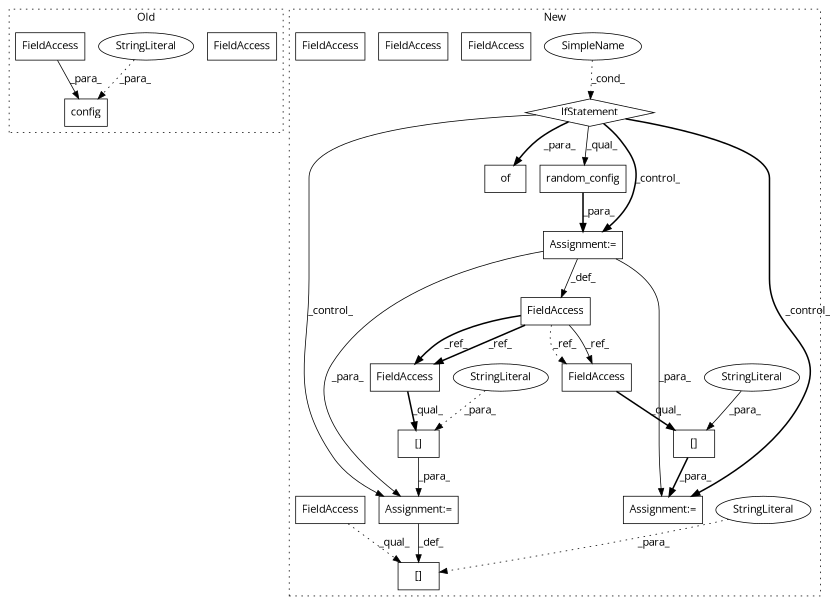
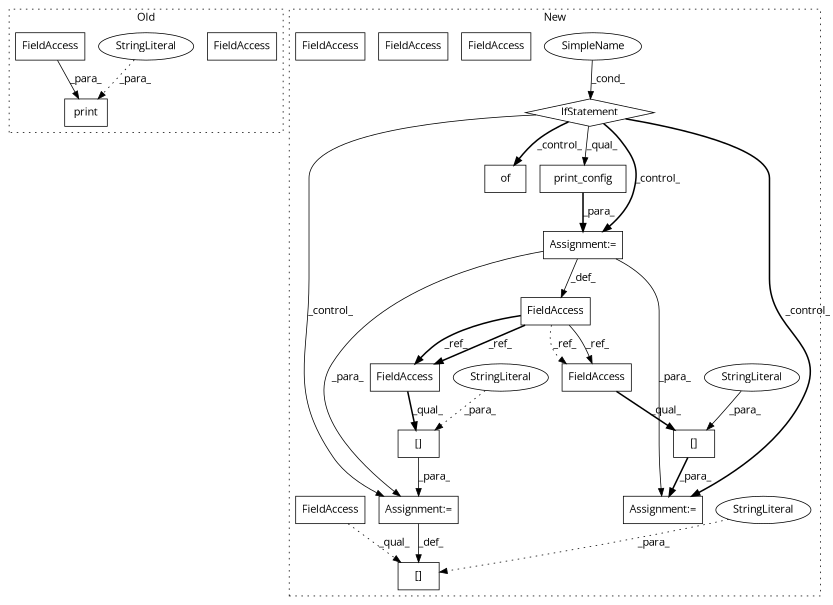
(592, 76) -> (592, 76)
(86, 113) -> (86, 113)
(560, 146) -> (560, 146)
(583, 179) -> (583, 179)
